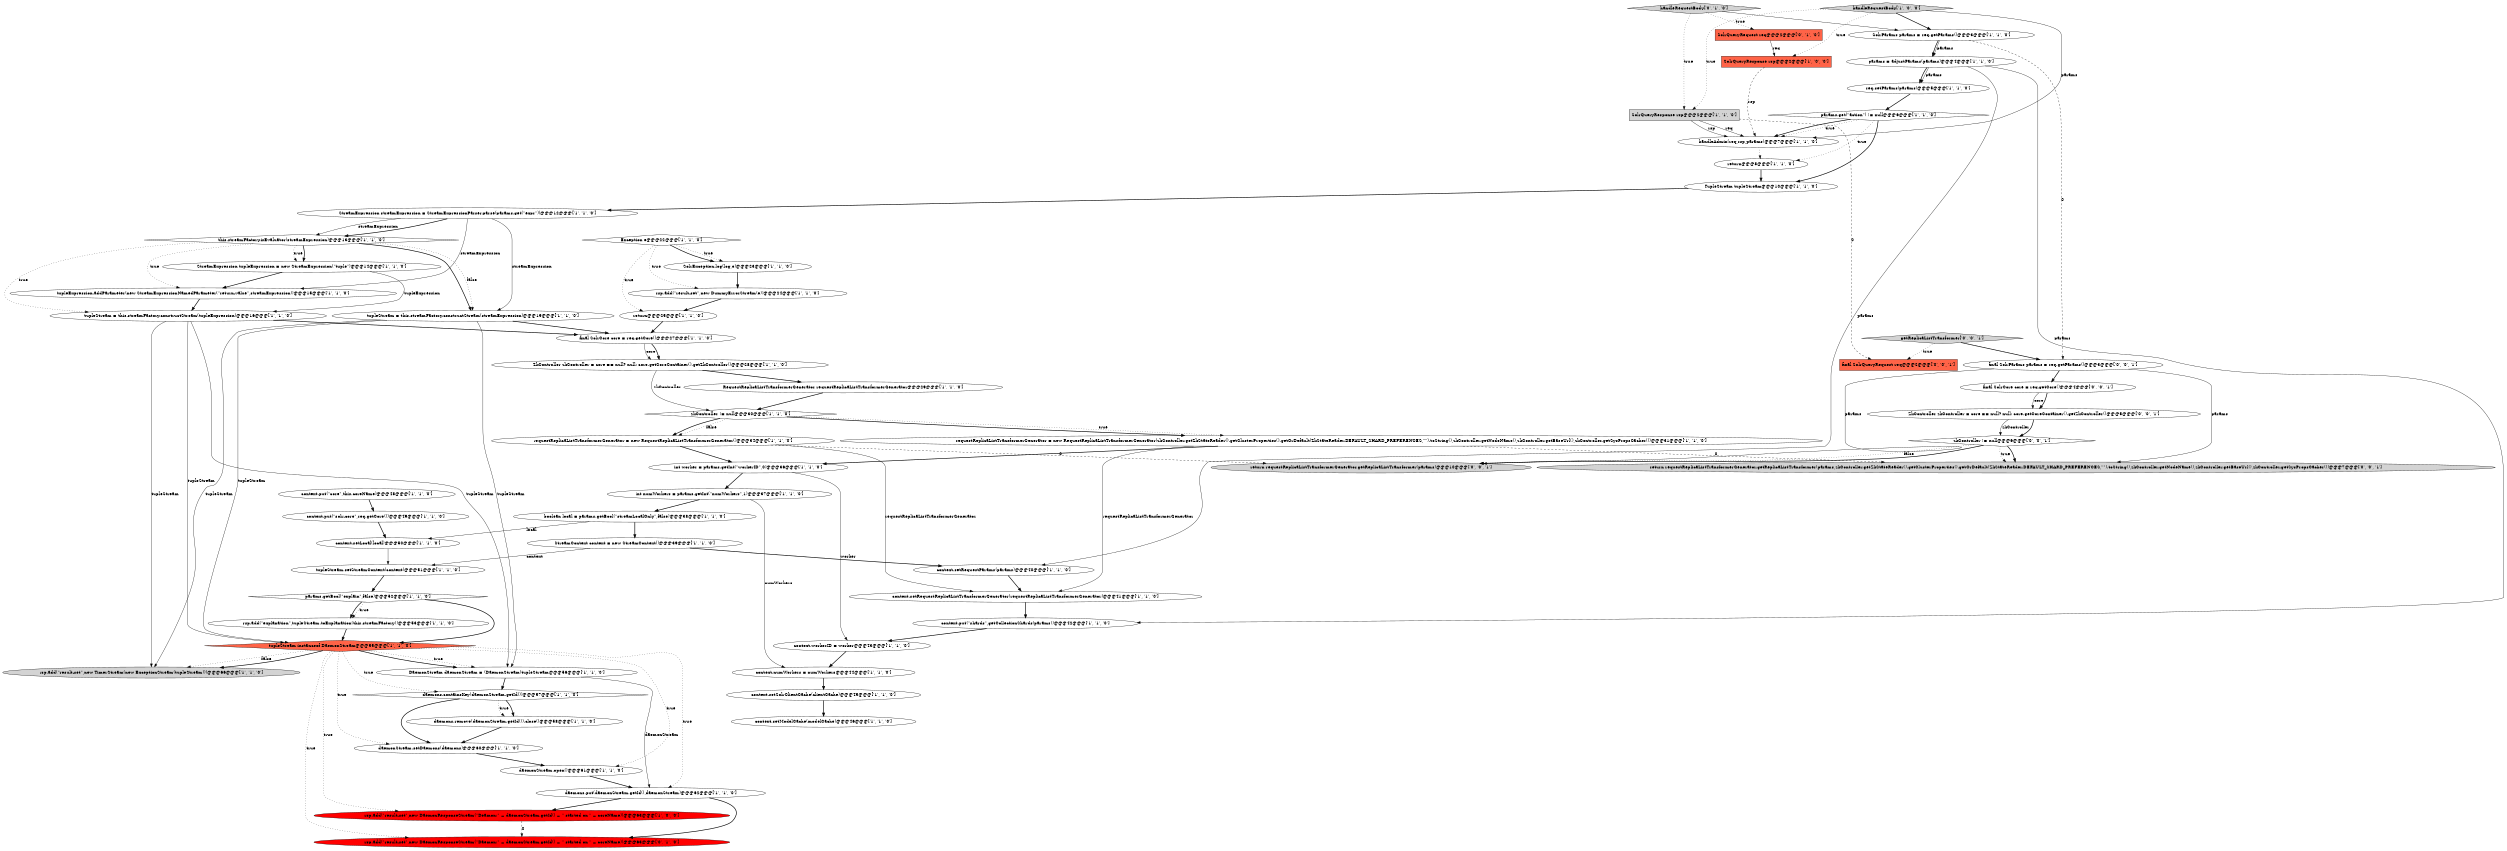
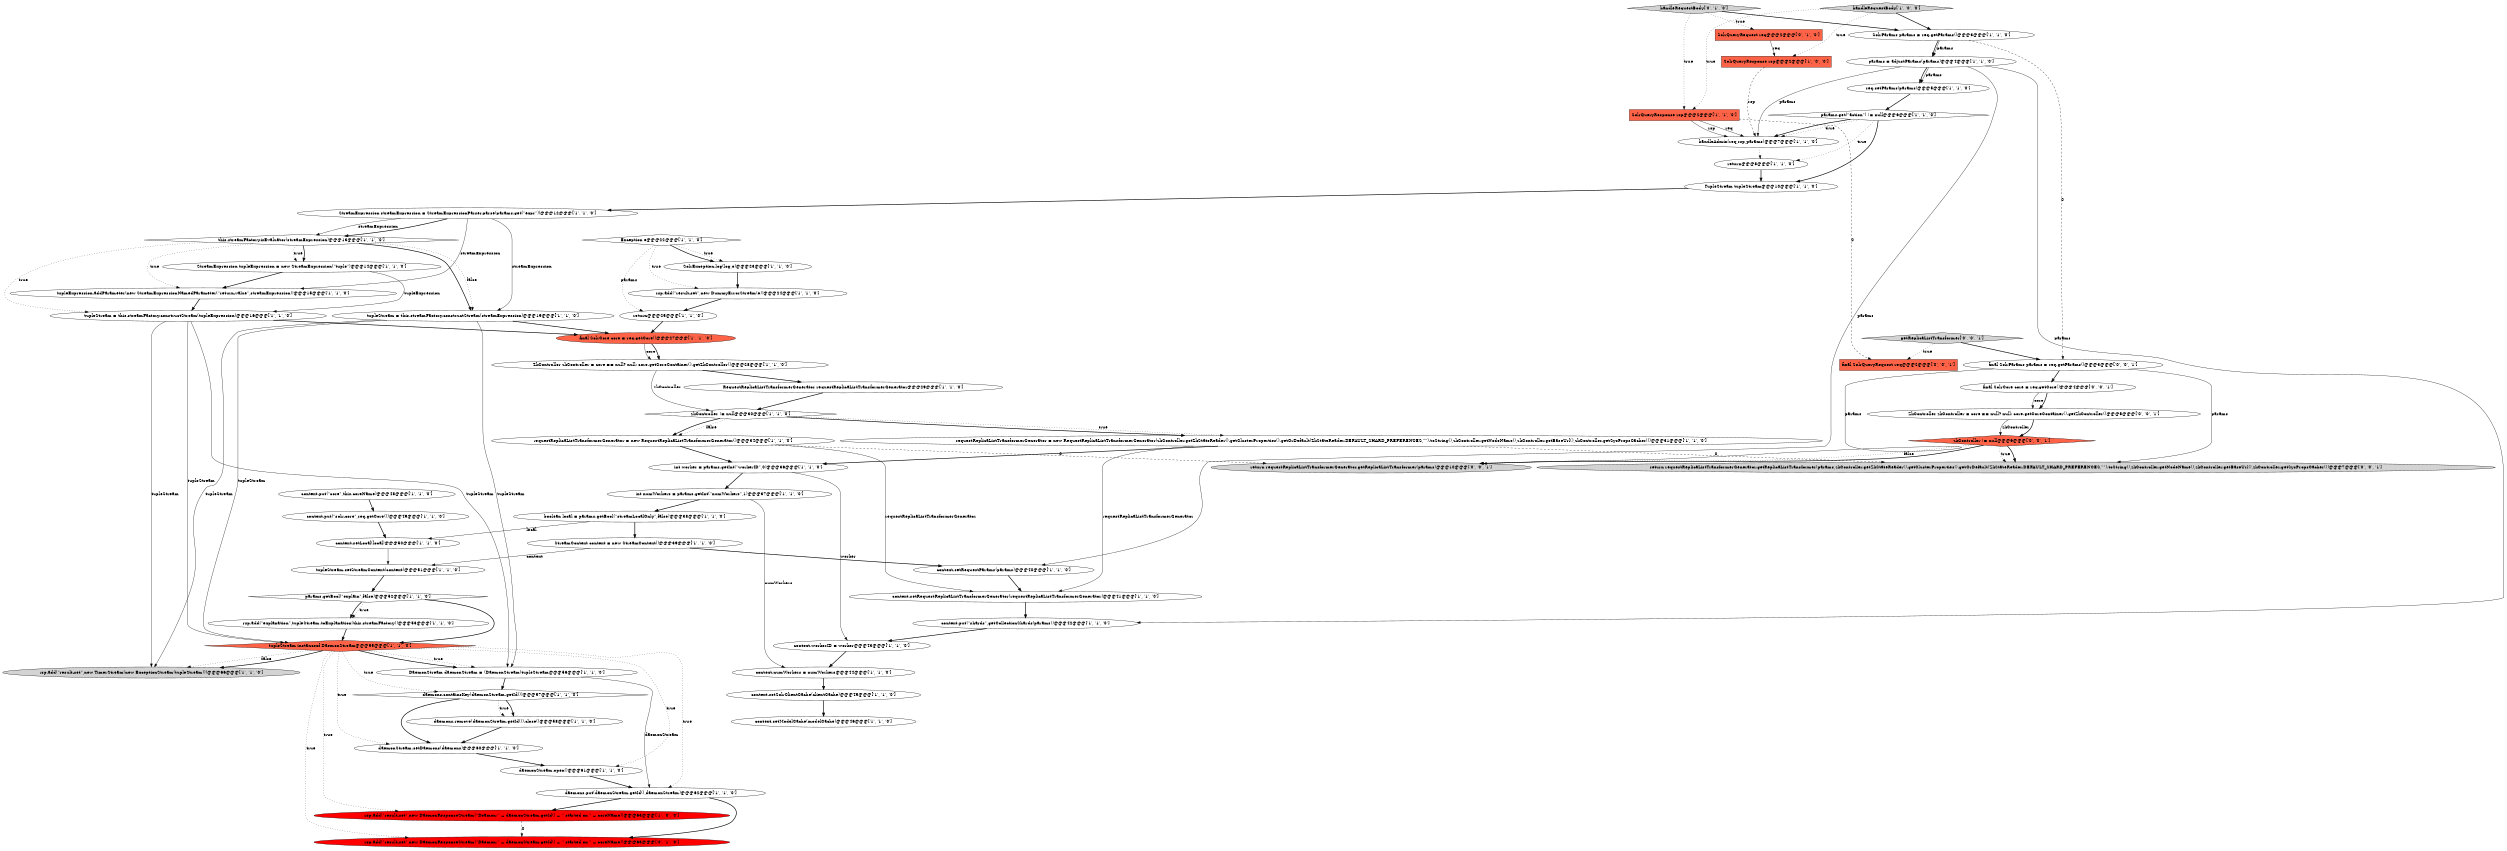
(1808, 21) -> (1808, 21)
(2033, 104) -> (1818, 85)
(1684, 115) -> (1684, 115)
(629, 280) -> (629, 280)
(646, 338) -> (646, 338)
(2002, 441) -> (2002, 441)
